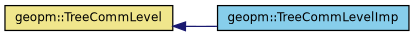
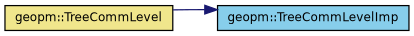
(201, 26) -> (189, 10)
